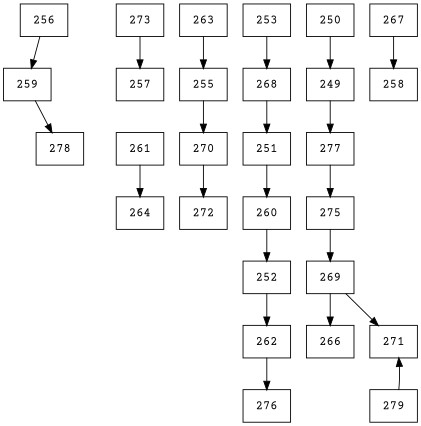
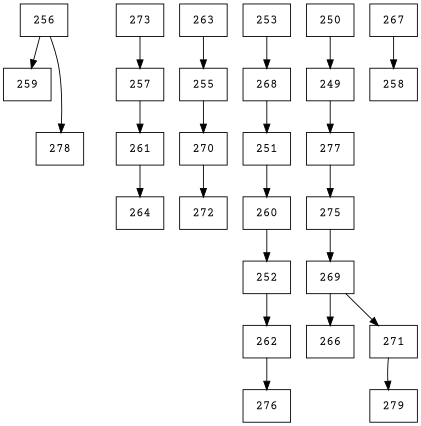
none -> (140, 112)
(42, 113) -> (60, 79)
(399, 378) -> (388, 369)
